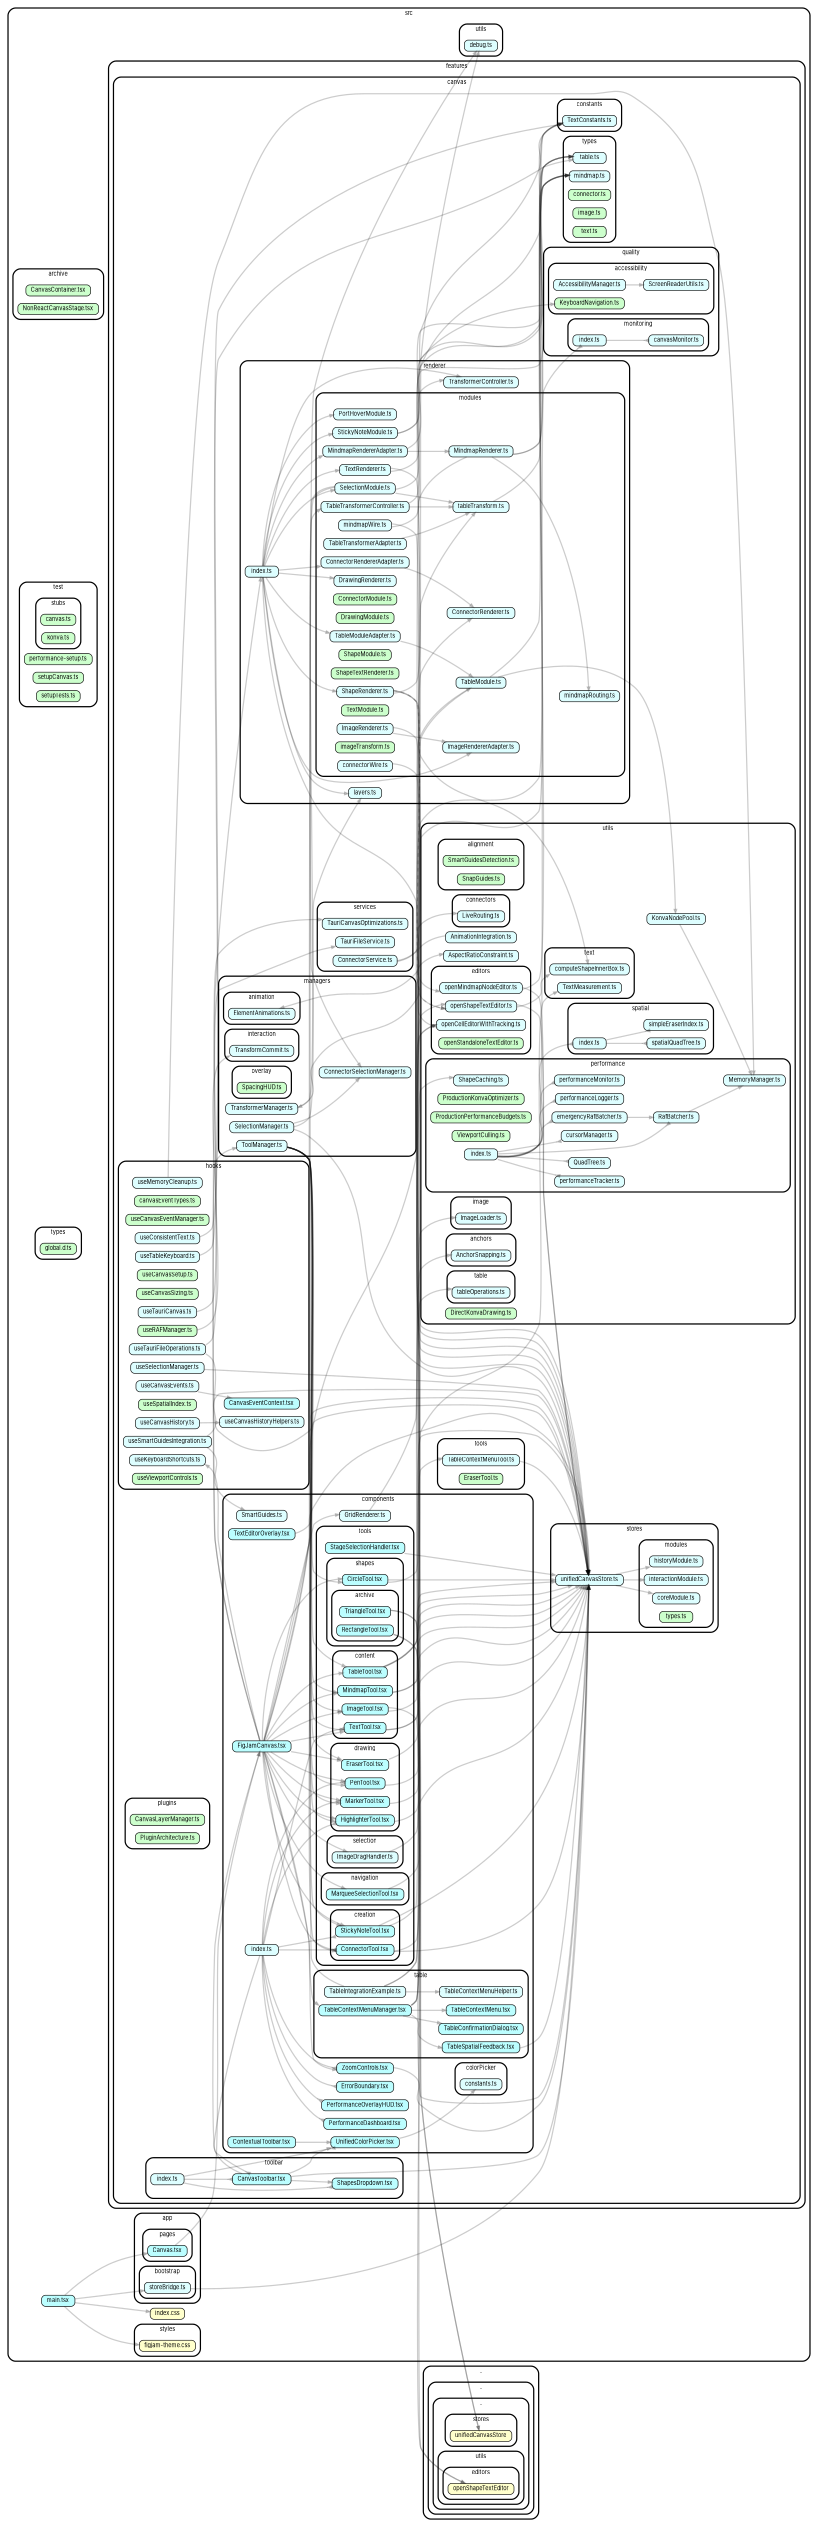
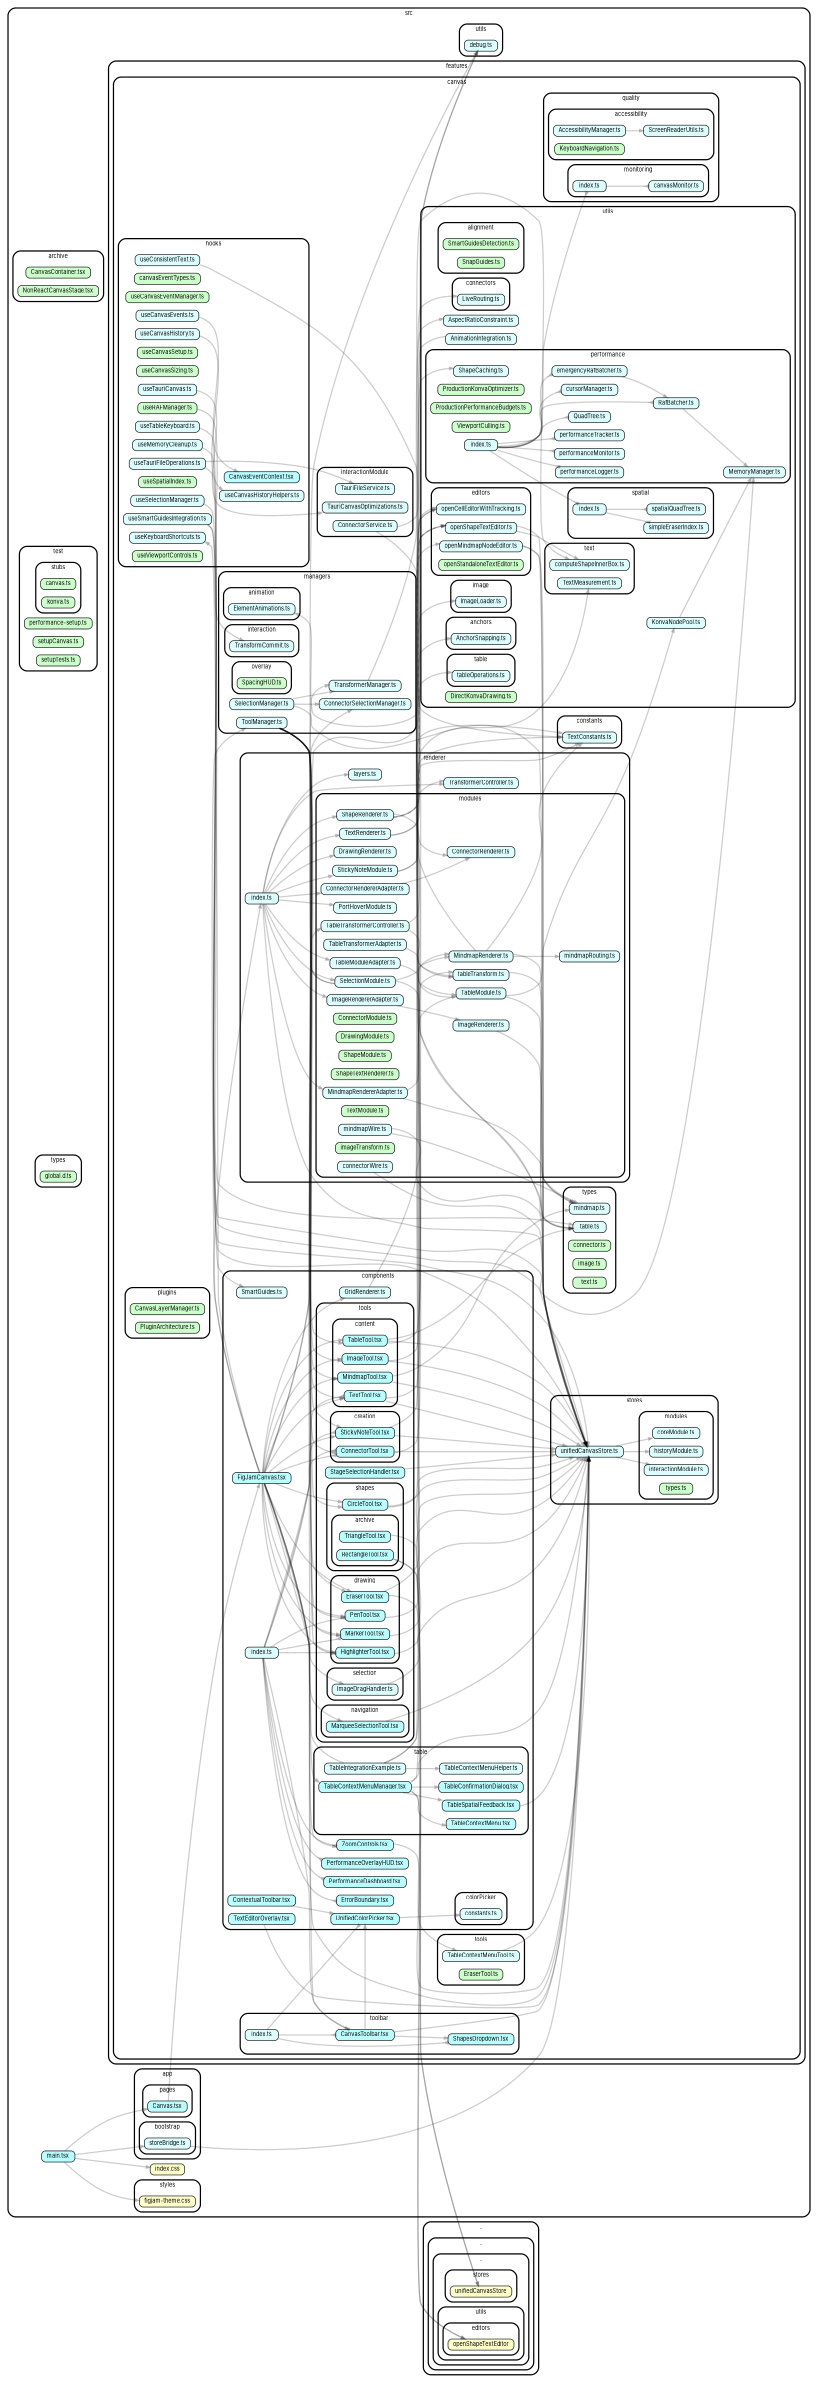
(442, 339) -> (420, 464)
(425, 498) -> (412, 975)
(425, 738) -> (430, 1013)
(318, 887) -> (306, 696)
(365, 908) -> (365, 473)
(214, 1991) -> (310, 1760)
(419, 2047) -> (420, 1967)
